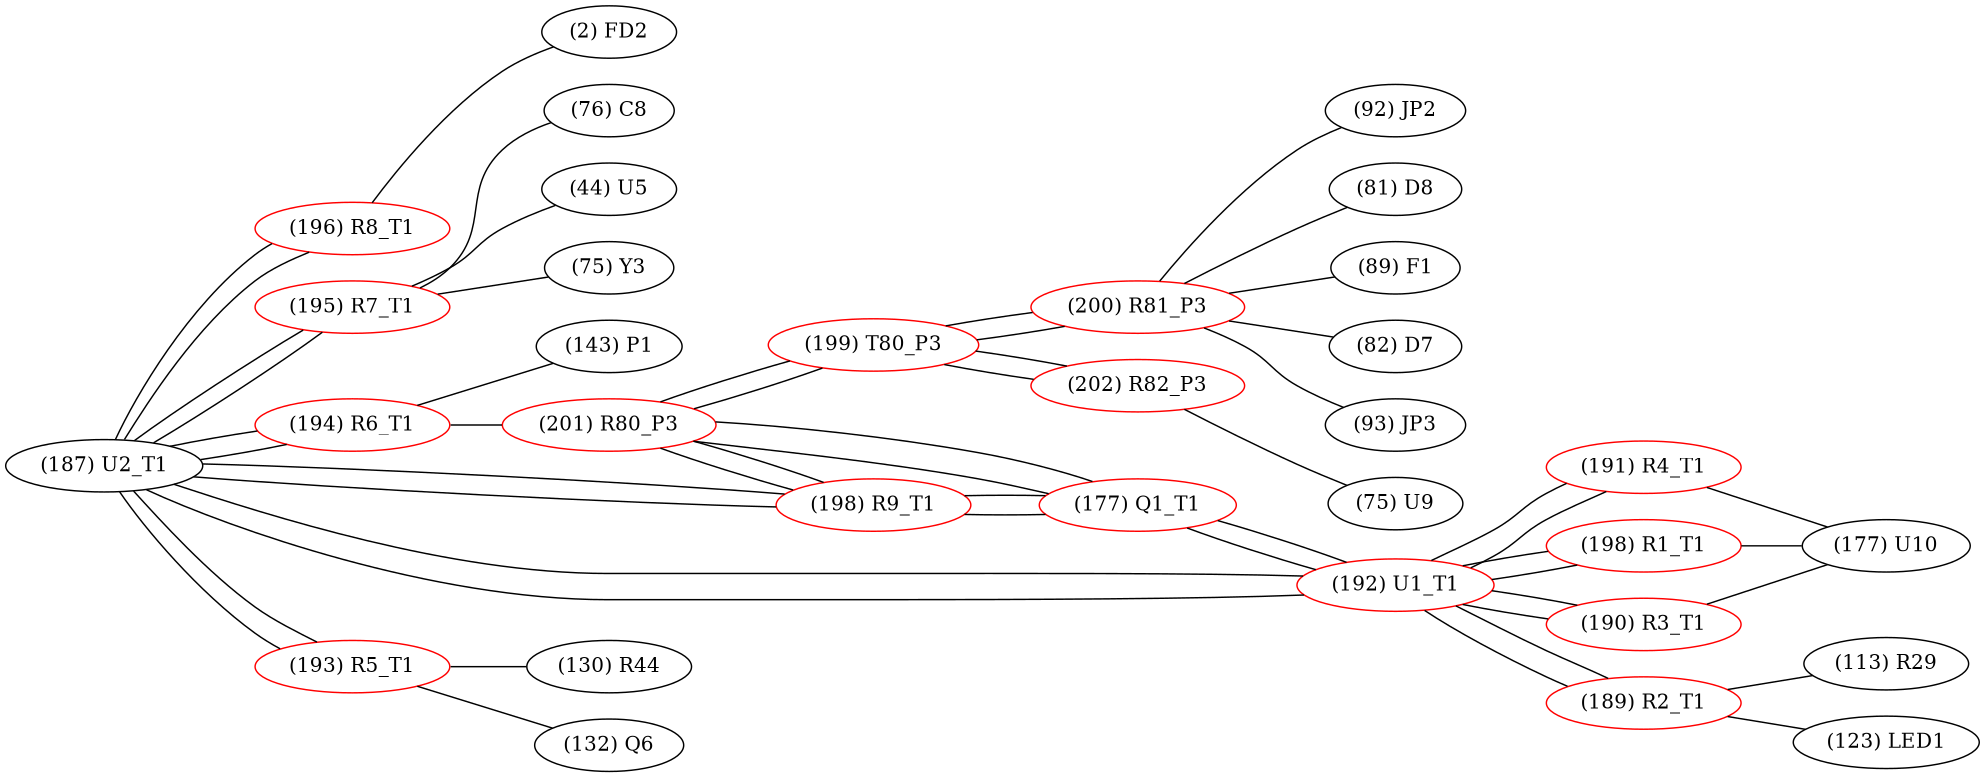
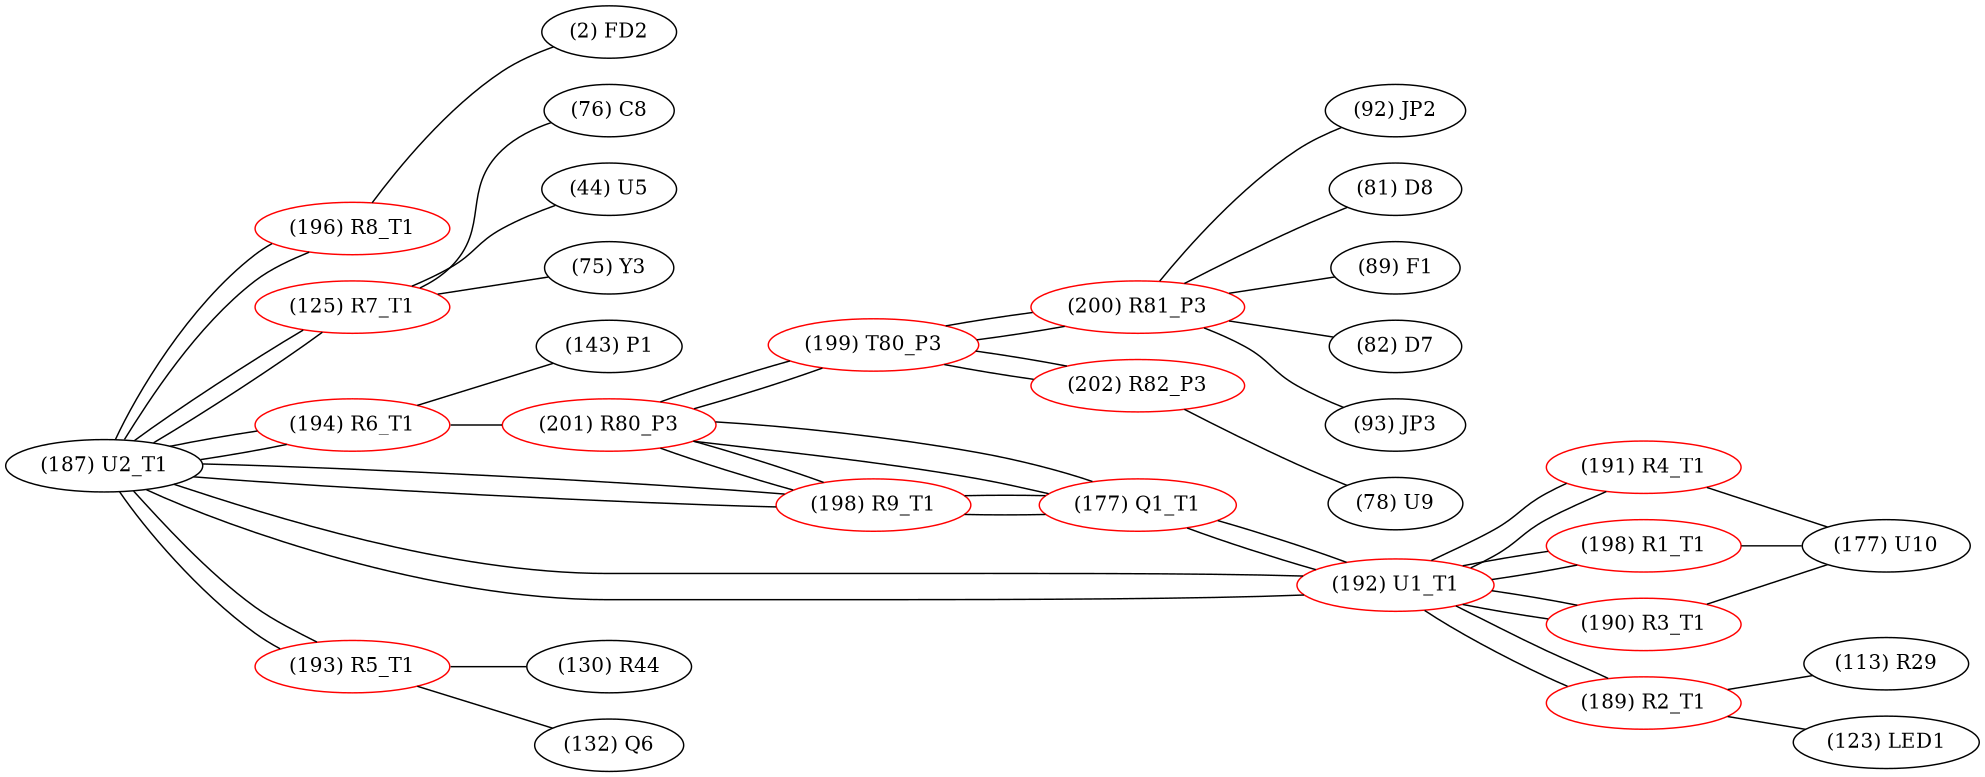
(352, 307) -> (352, 307)
(1395, 504) -> (1395, 504)
